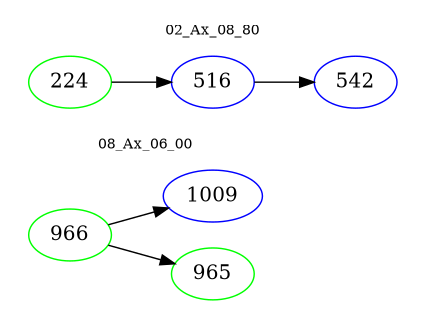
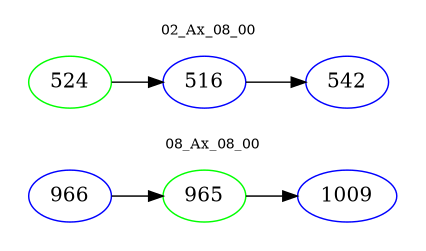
(213, 31) -> (209, 31)
(70, 82) -> (70, 82)
(146, 145) -> (213, 145)
(131, 218) -> (264, 196)
(70, 235) -> (70, 196)
